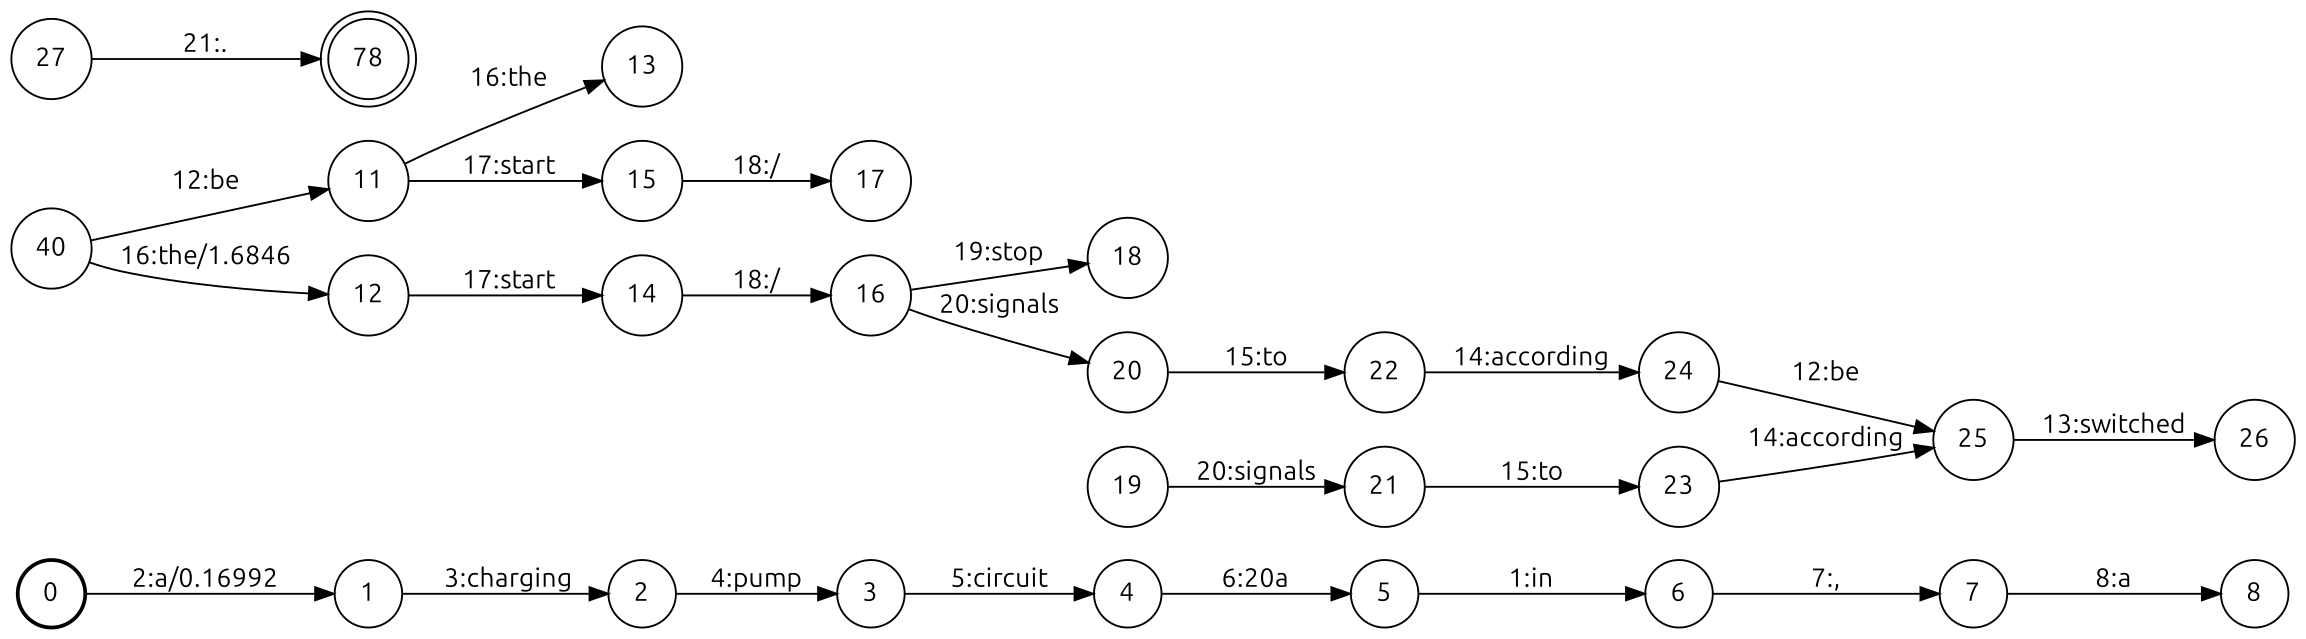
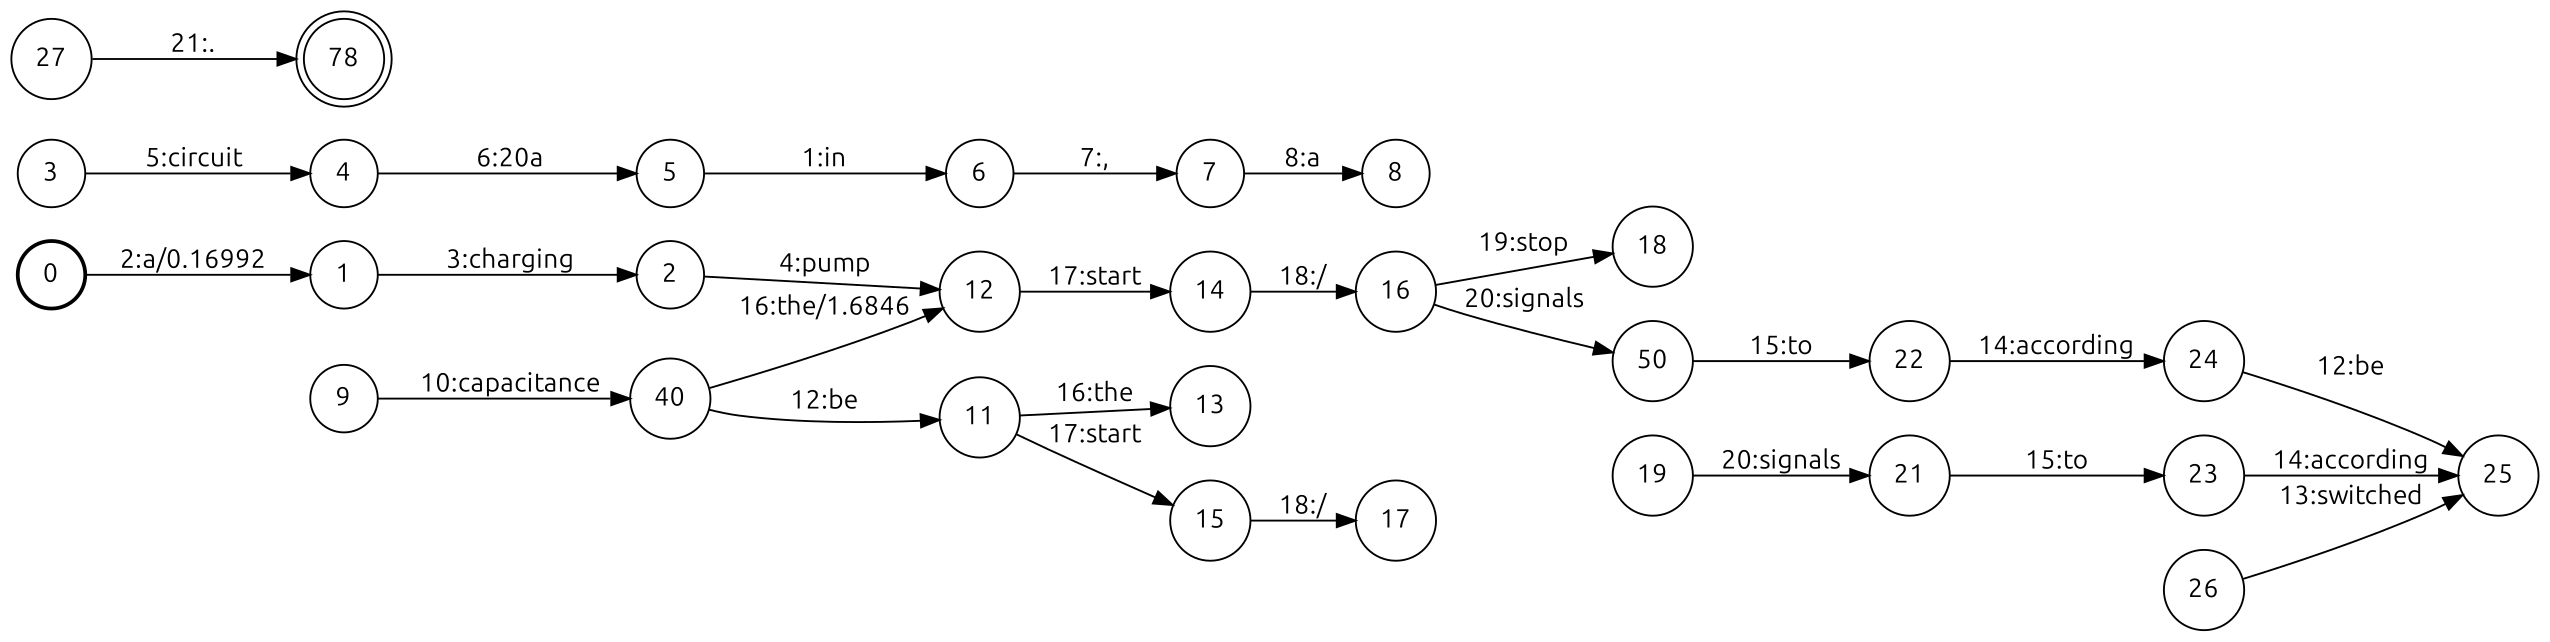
(1128, 372) -> (1653, 361)
none -> (344, 399)
(2104, 440) -> (2345, 545)
(747, 594) -> (812, 283)
